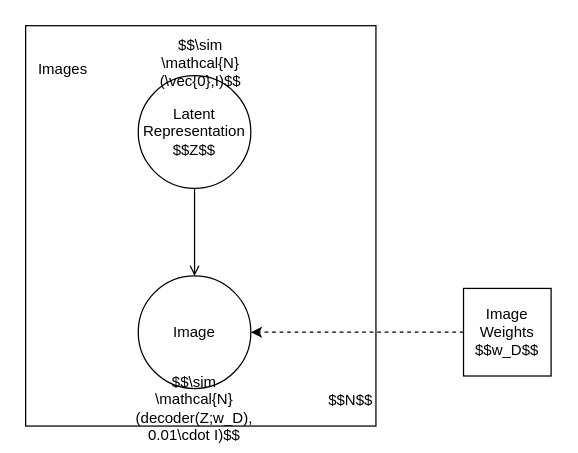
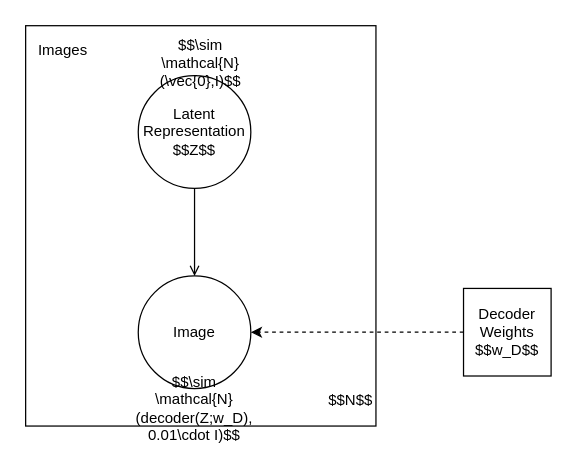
(63, 69) -> (63, 51)
(507, 332) -> (507, 332)
